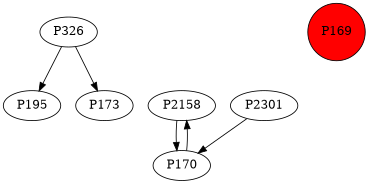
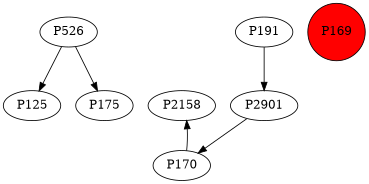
(69, 32) -> (69, 32)
none -> (264, 32)
(32, 106) -> (32, 106)
(104, 106) -> (104, 106)
(264, 106) -> (264, 106)
(176, 131) -> none
